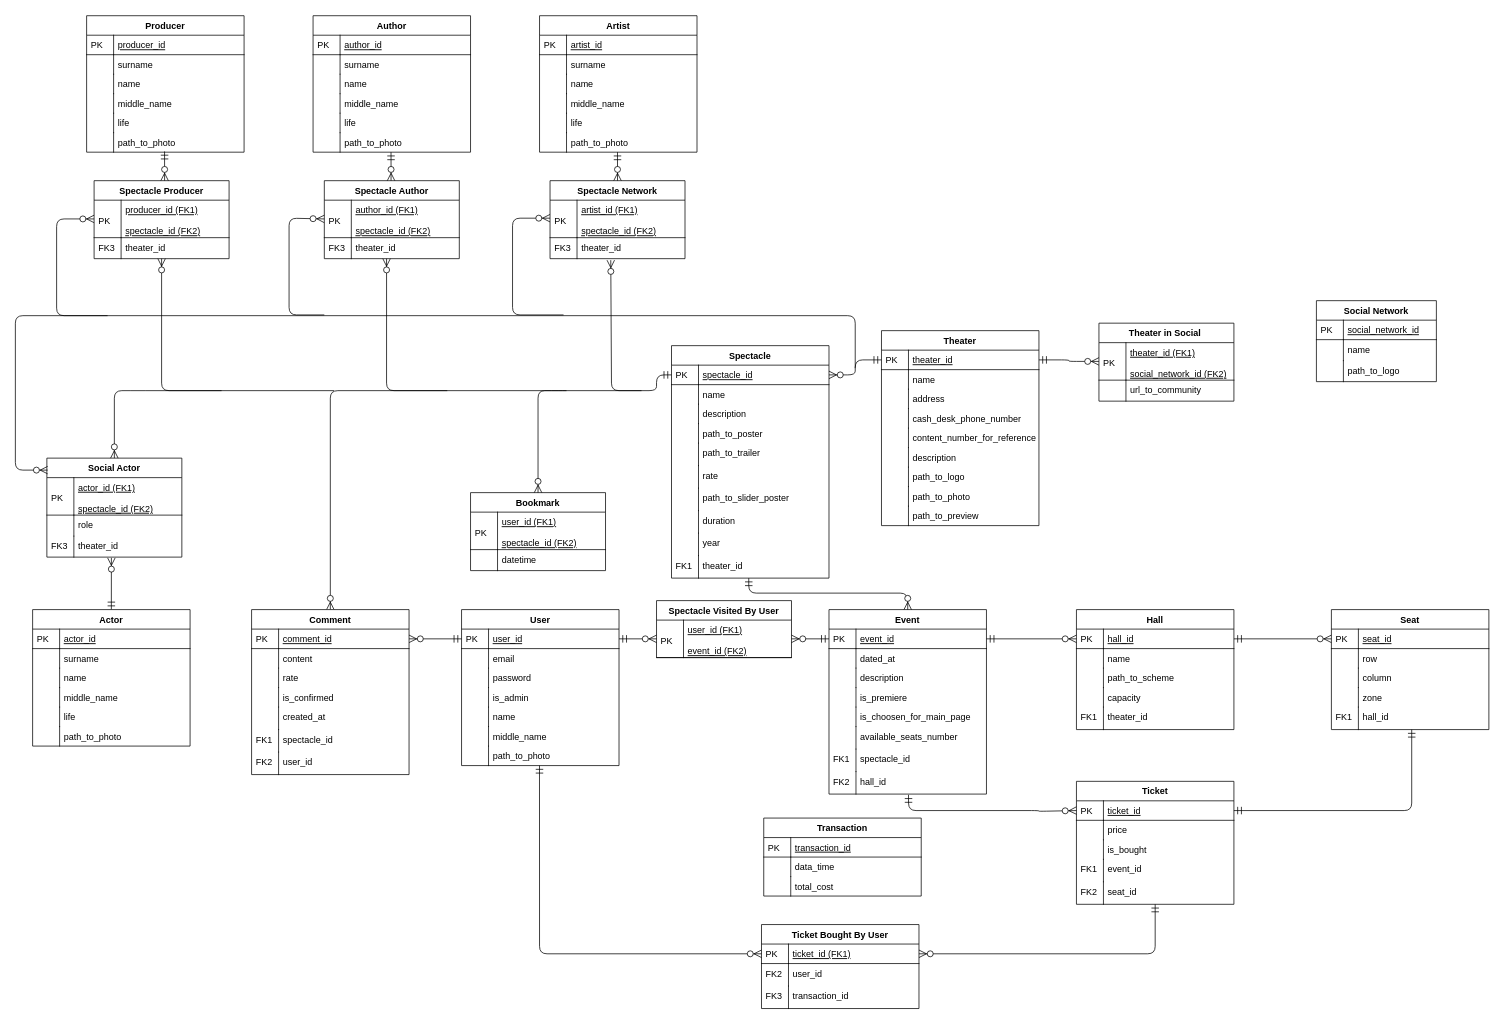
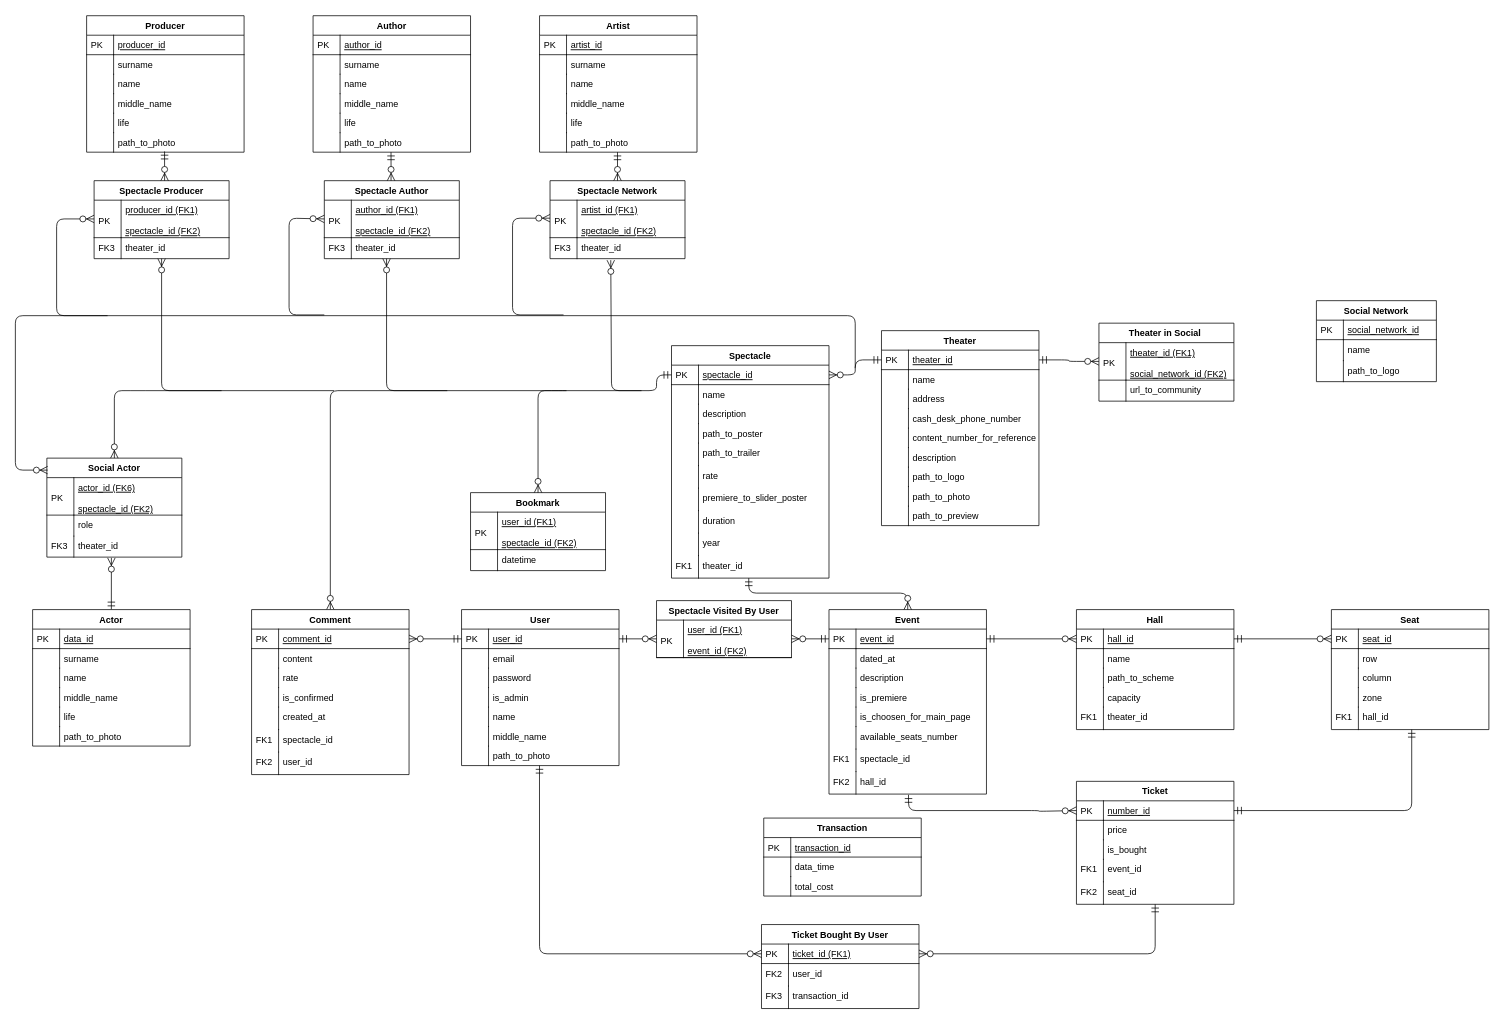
(111, 488) -> (111, 488)
(753, 498) -> (762, 498)
(83, 639) -> (80, 639)
(1128, 811) -> (1129, 811)
